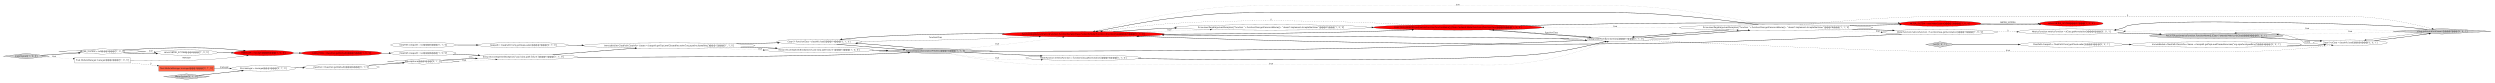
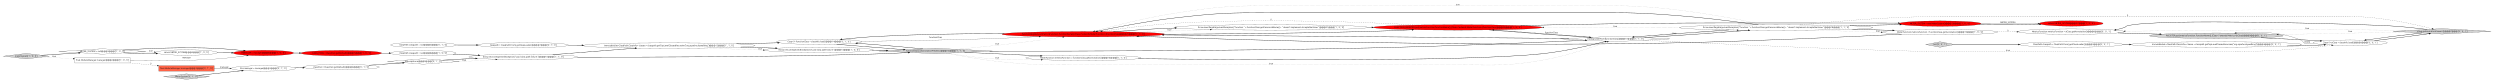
(2394, 36) -> (2394, 36)
